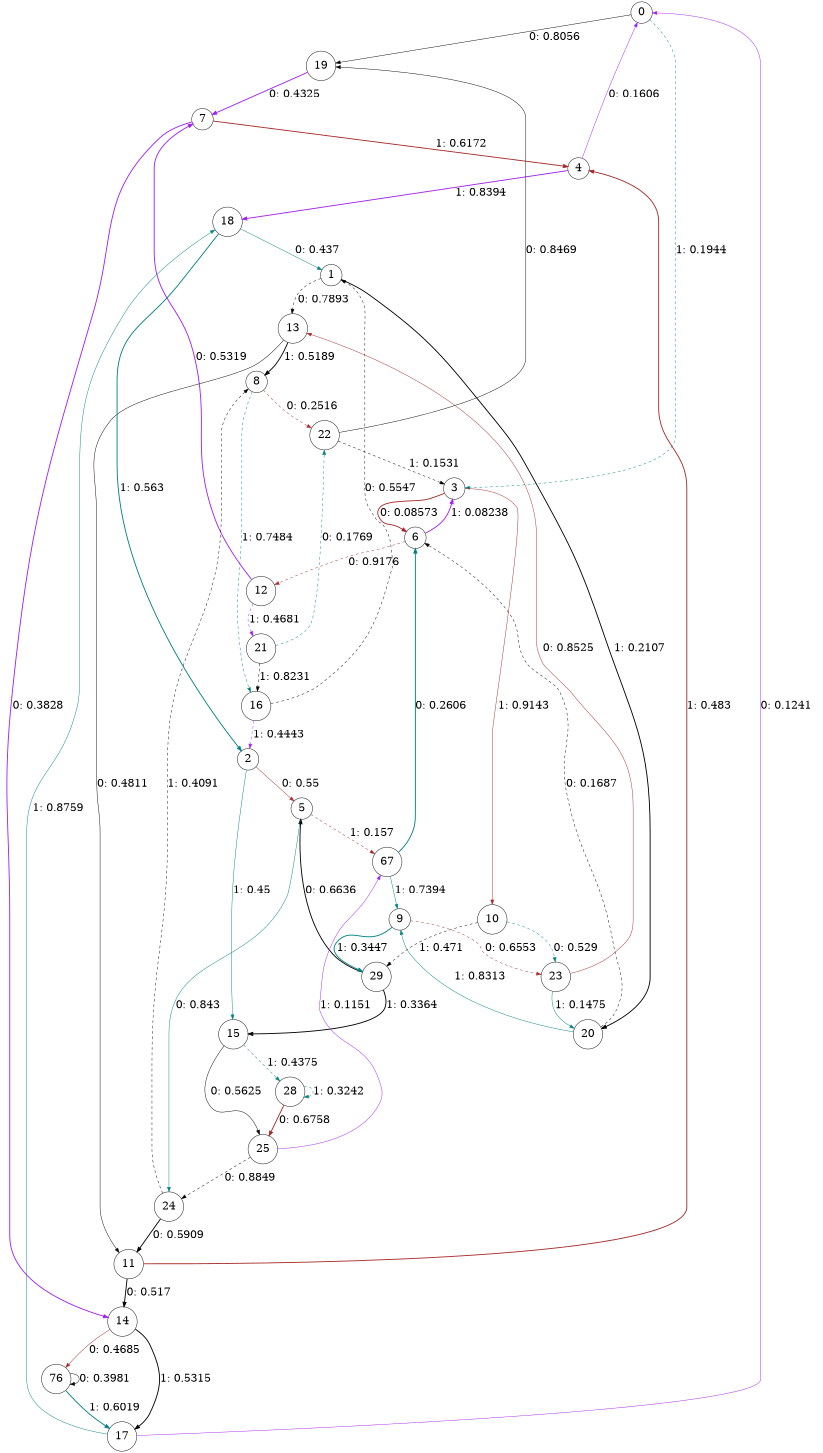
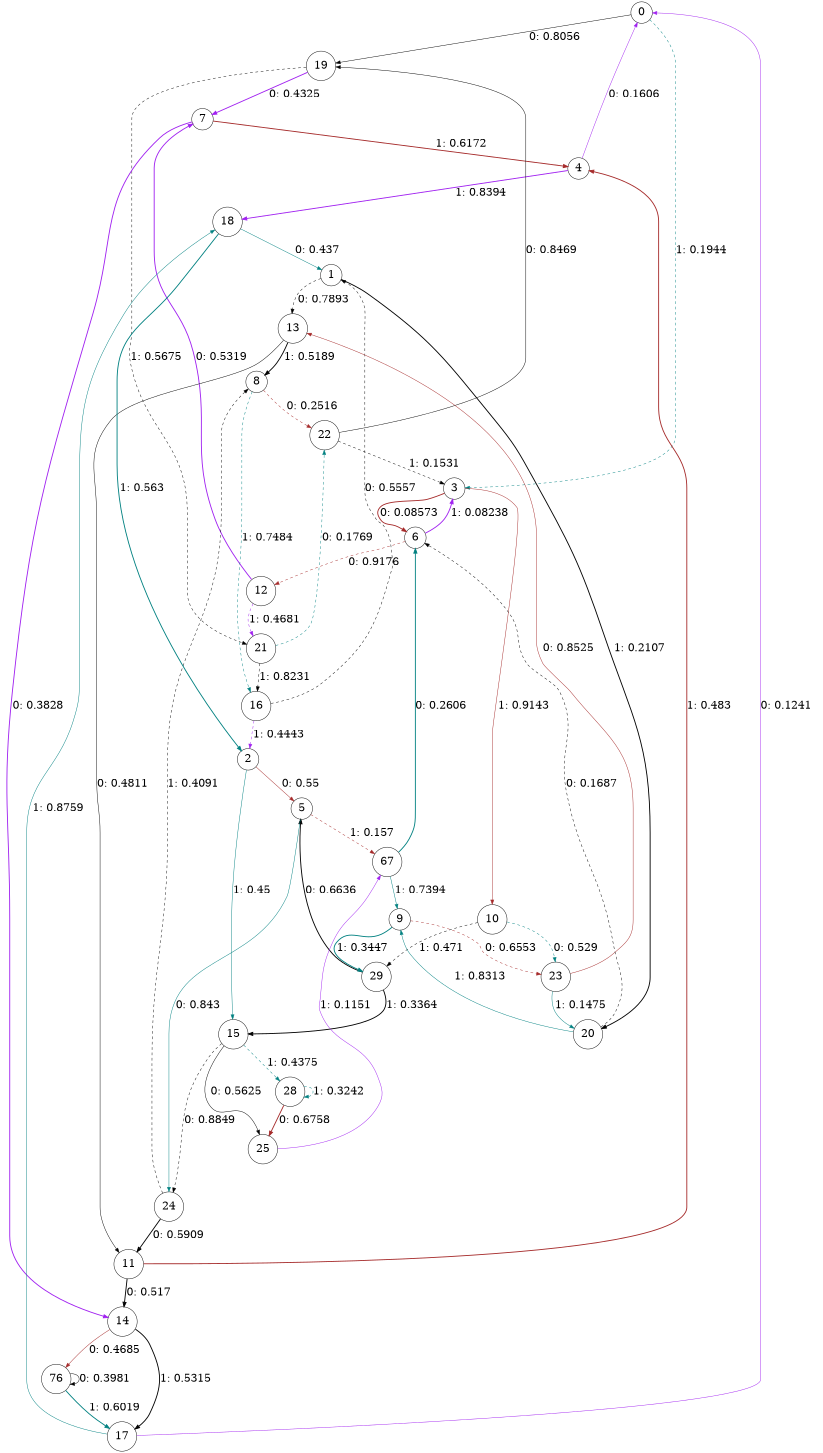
none -> (132, 288)
(395, 489) -> (395, 489)
(218, 1177) -> (185, 1111)
